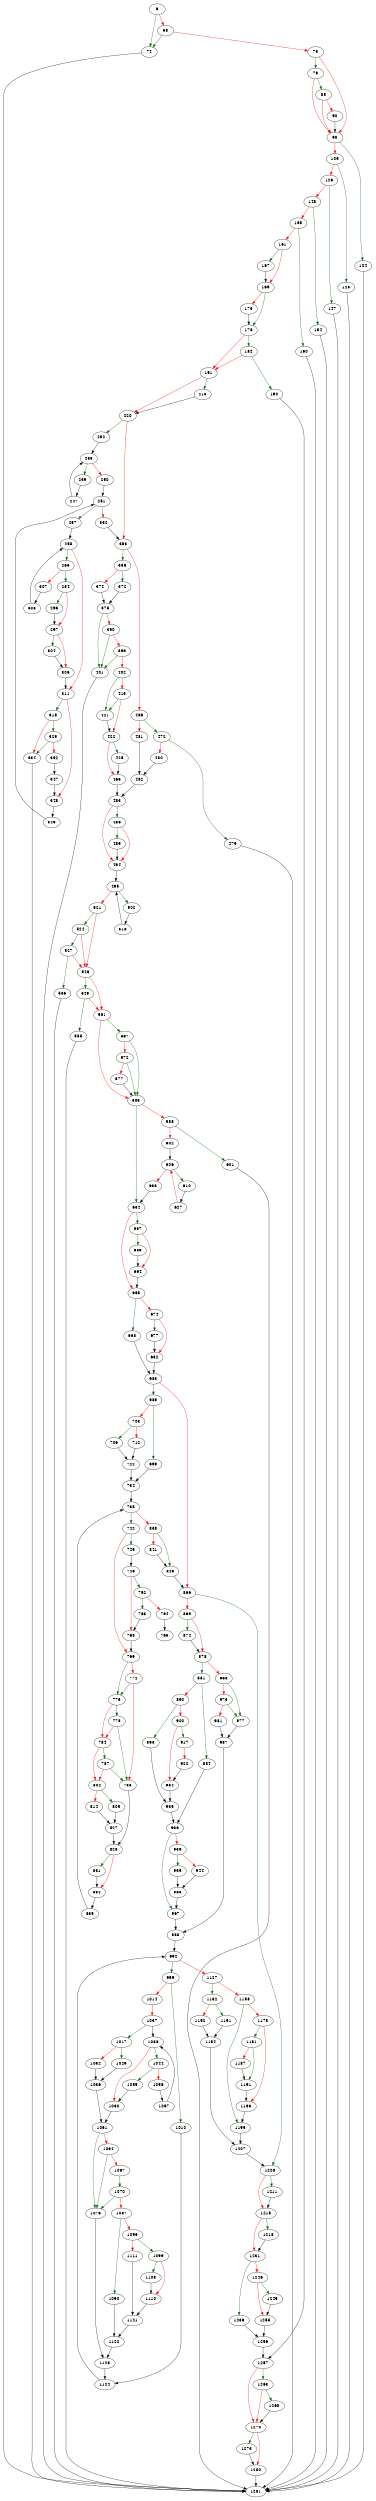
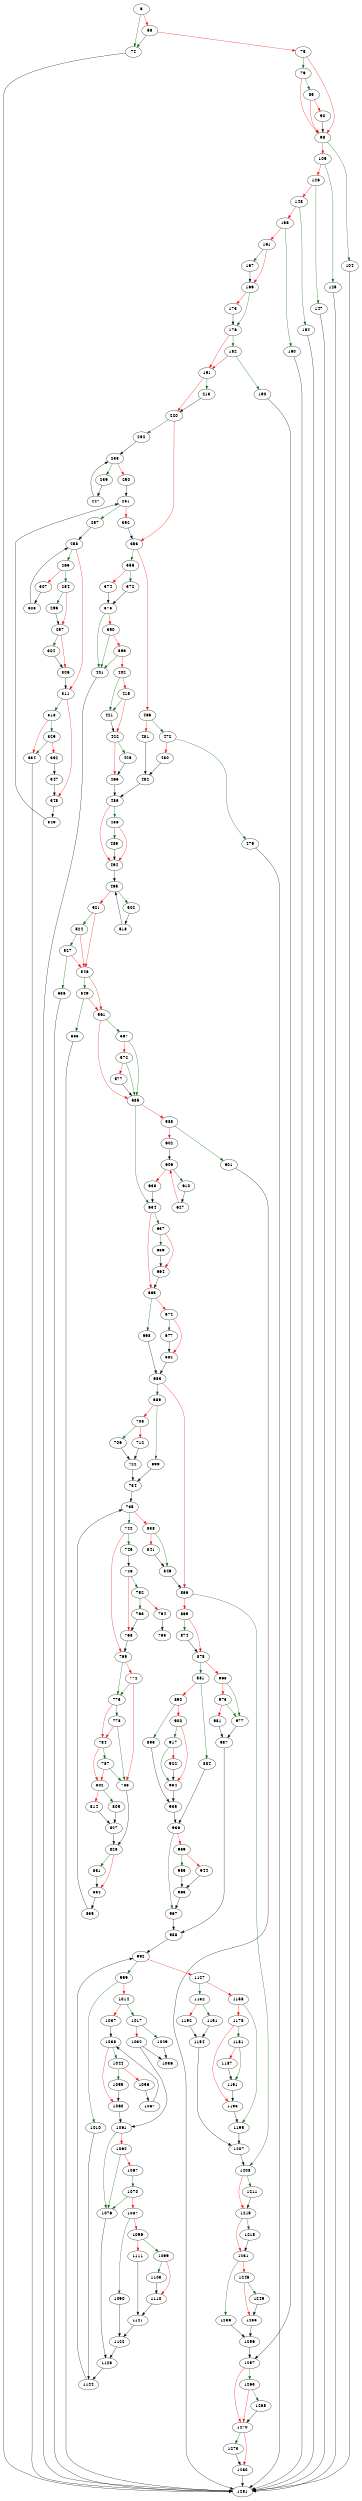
none -> (161, 1763)
(138, 2031) -> (130, 2009)
(99, 2105) -> (166, 2093)
